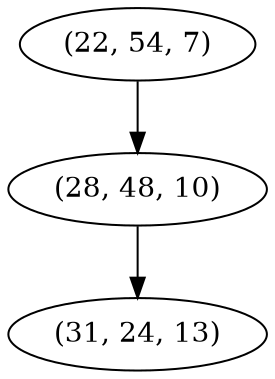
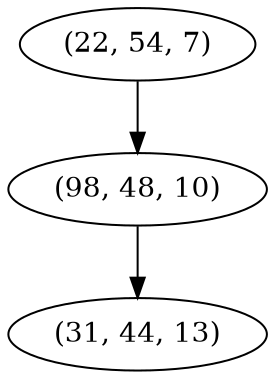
(138, 189) -> (138, 189)
(138, 334) -> (138, 334)
